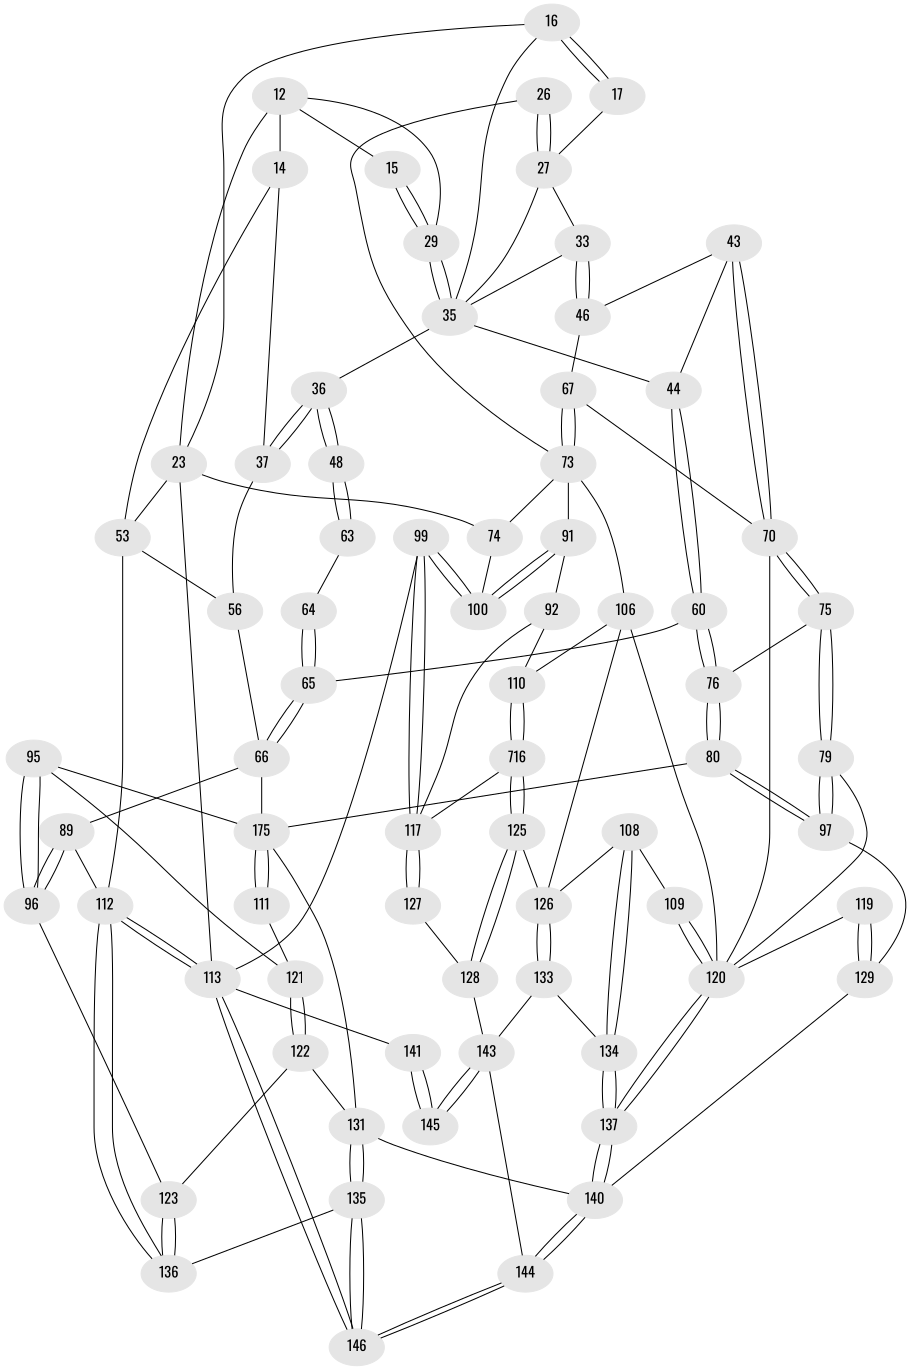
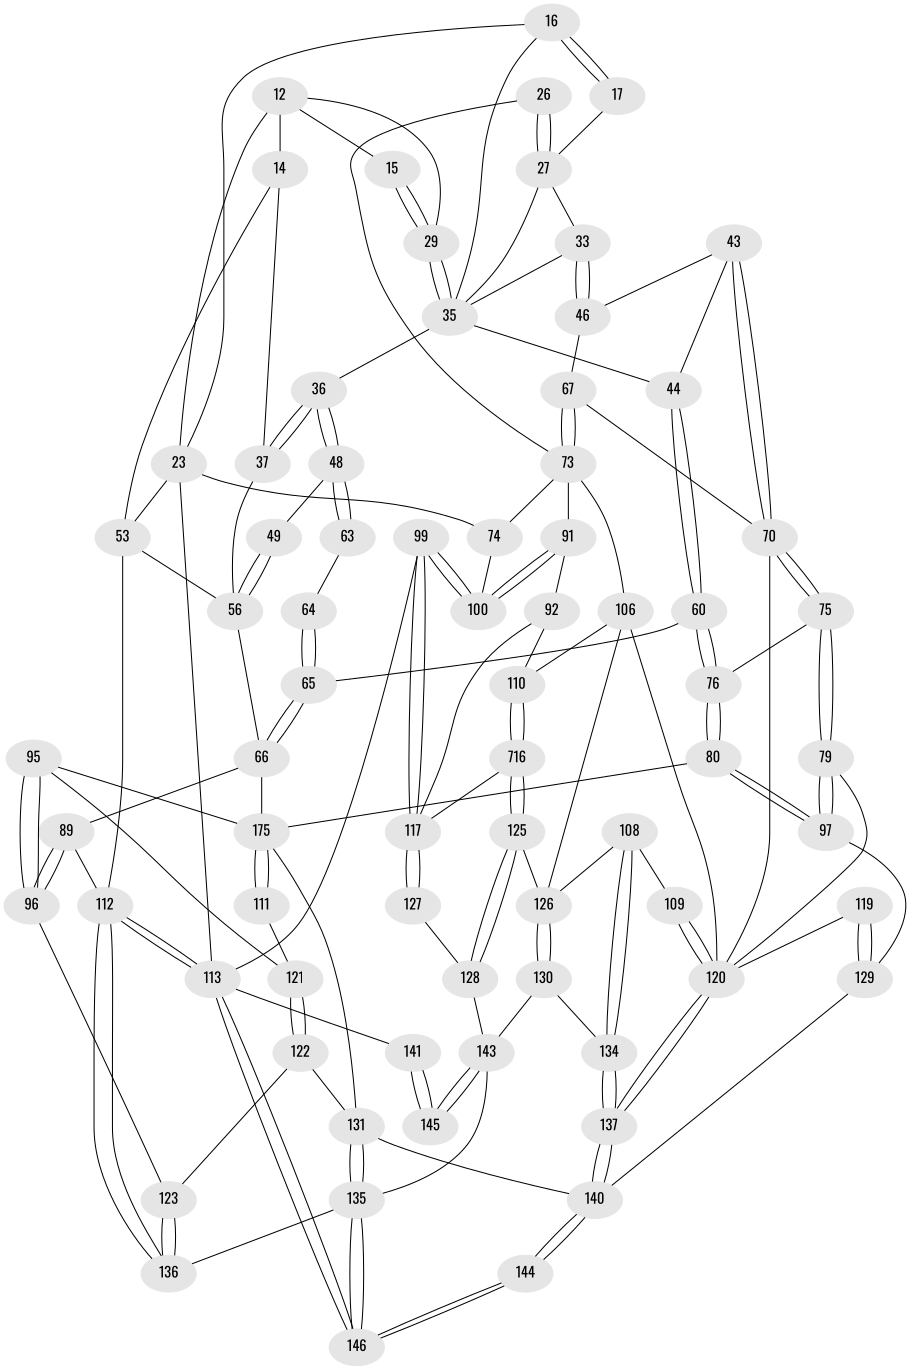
none -> (274, 538)
(544, 979) -> (544, 979)
(506, 1163) -> (460, 1153)
